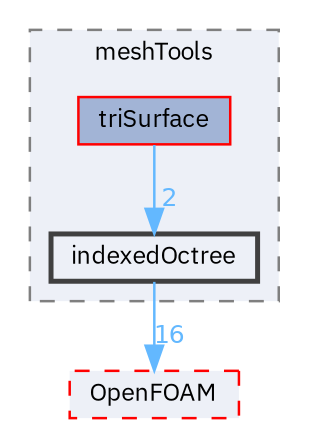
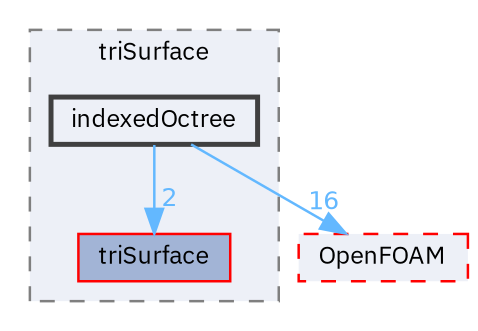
(154, 54) -> (154, 54)
(154, 177) -> (154, 177)
